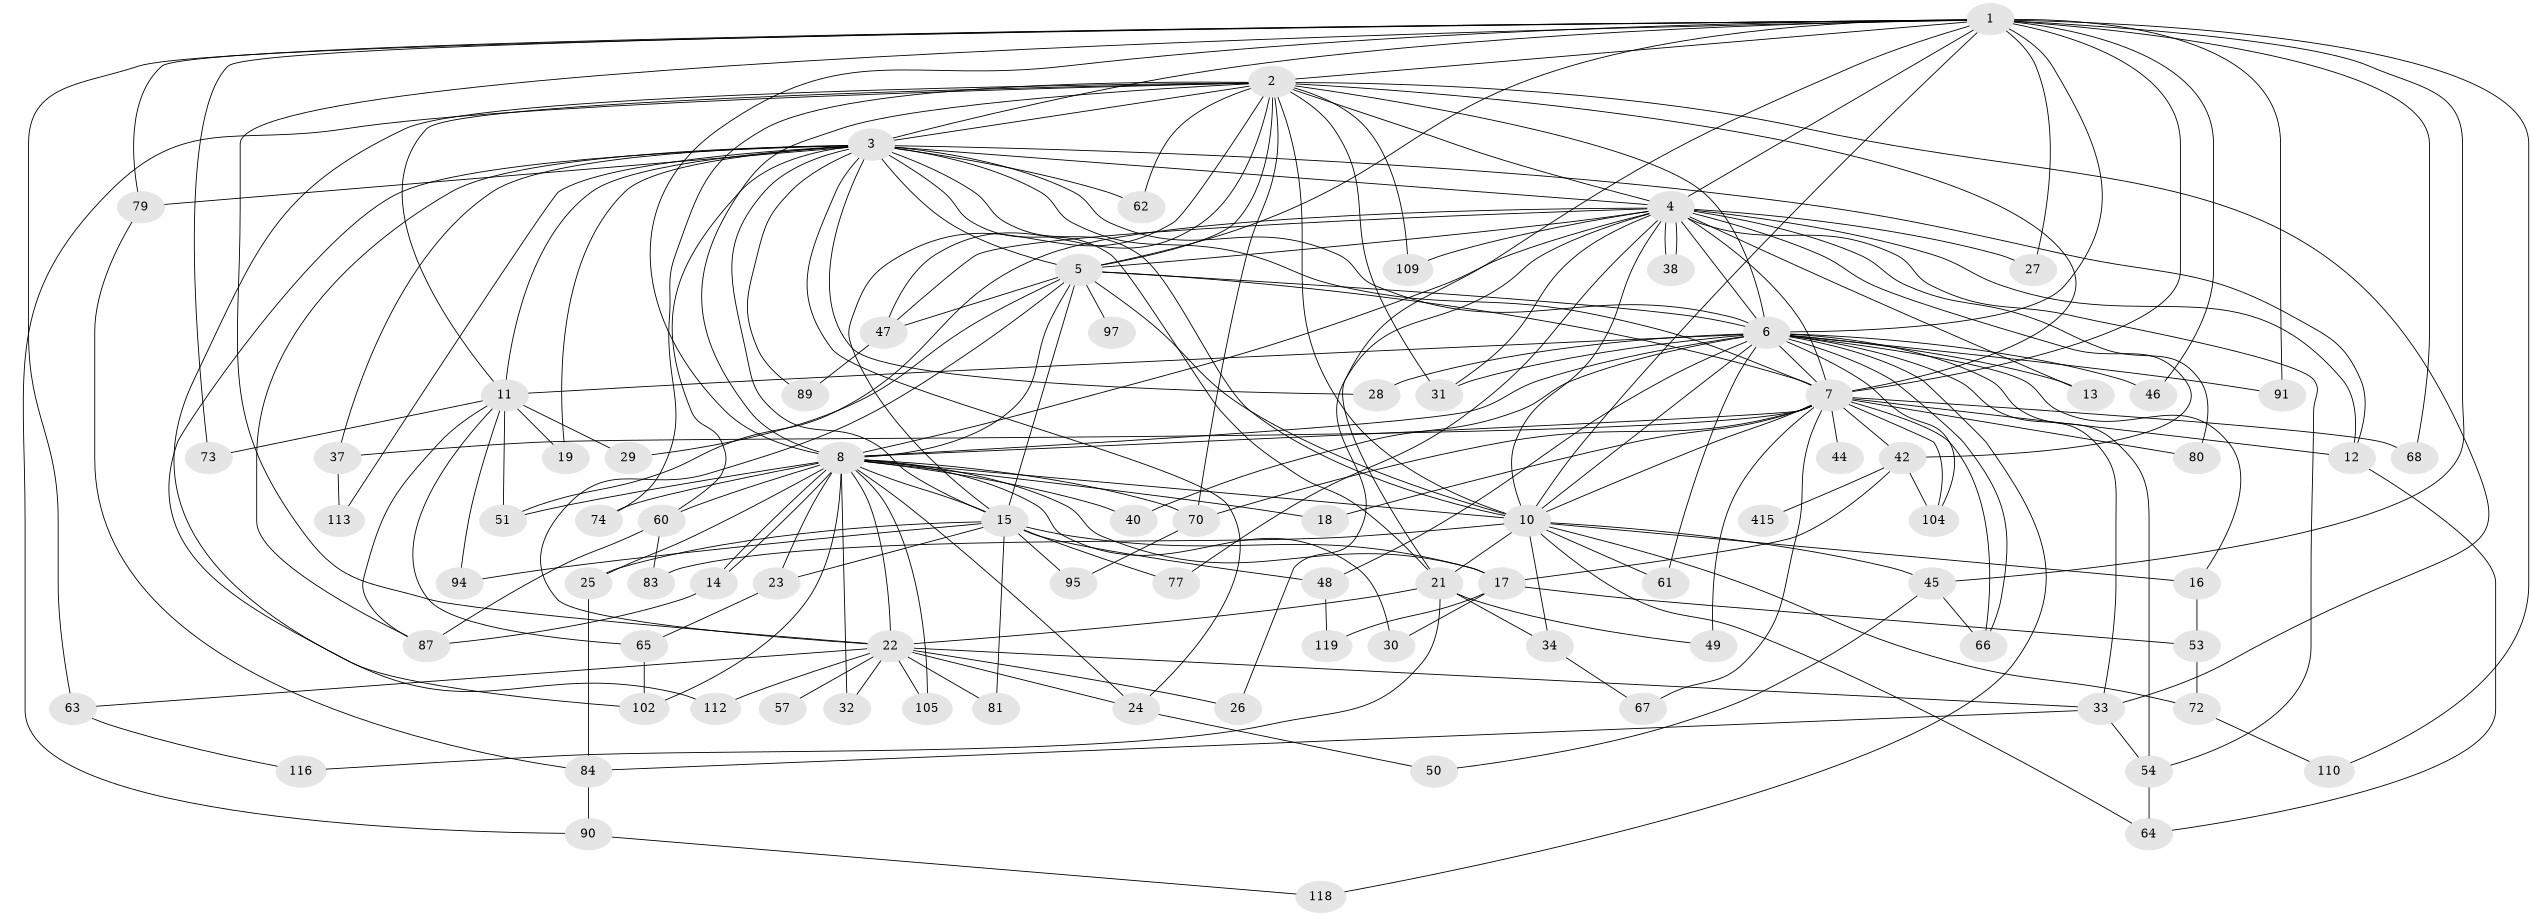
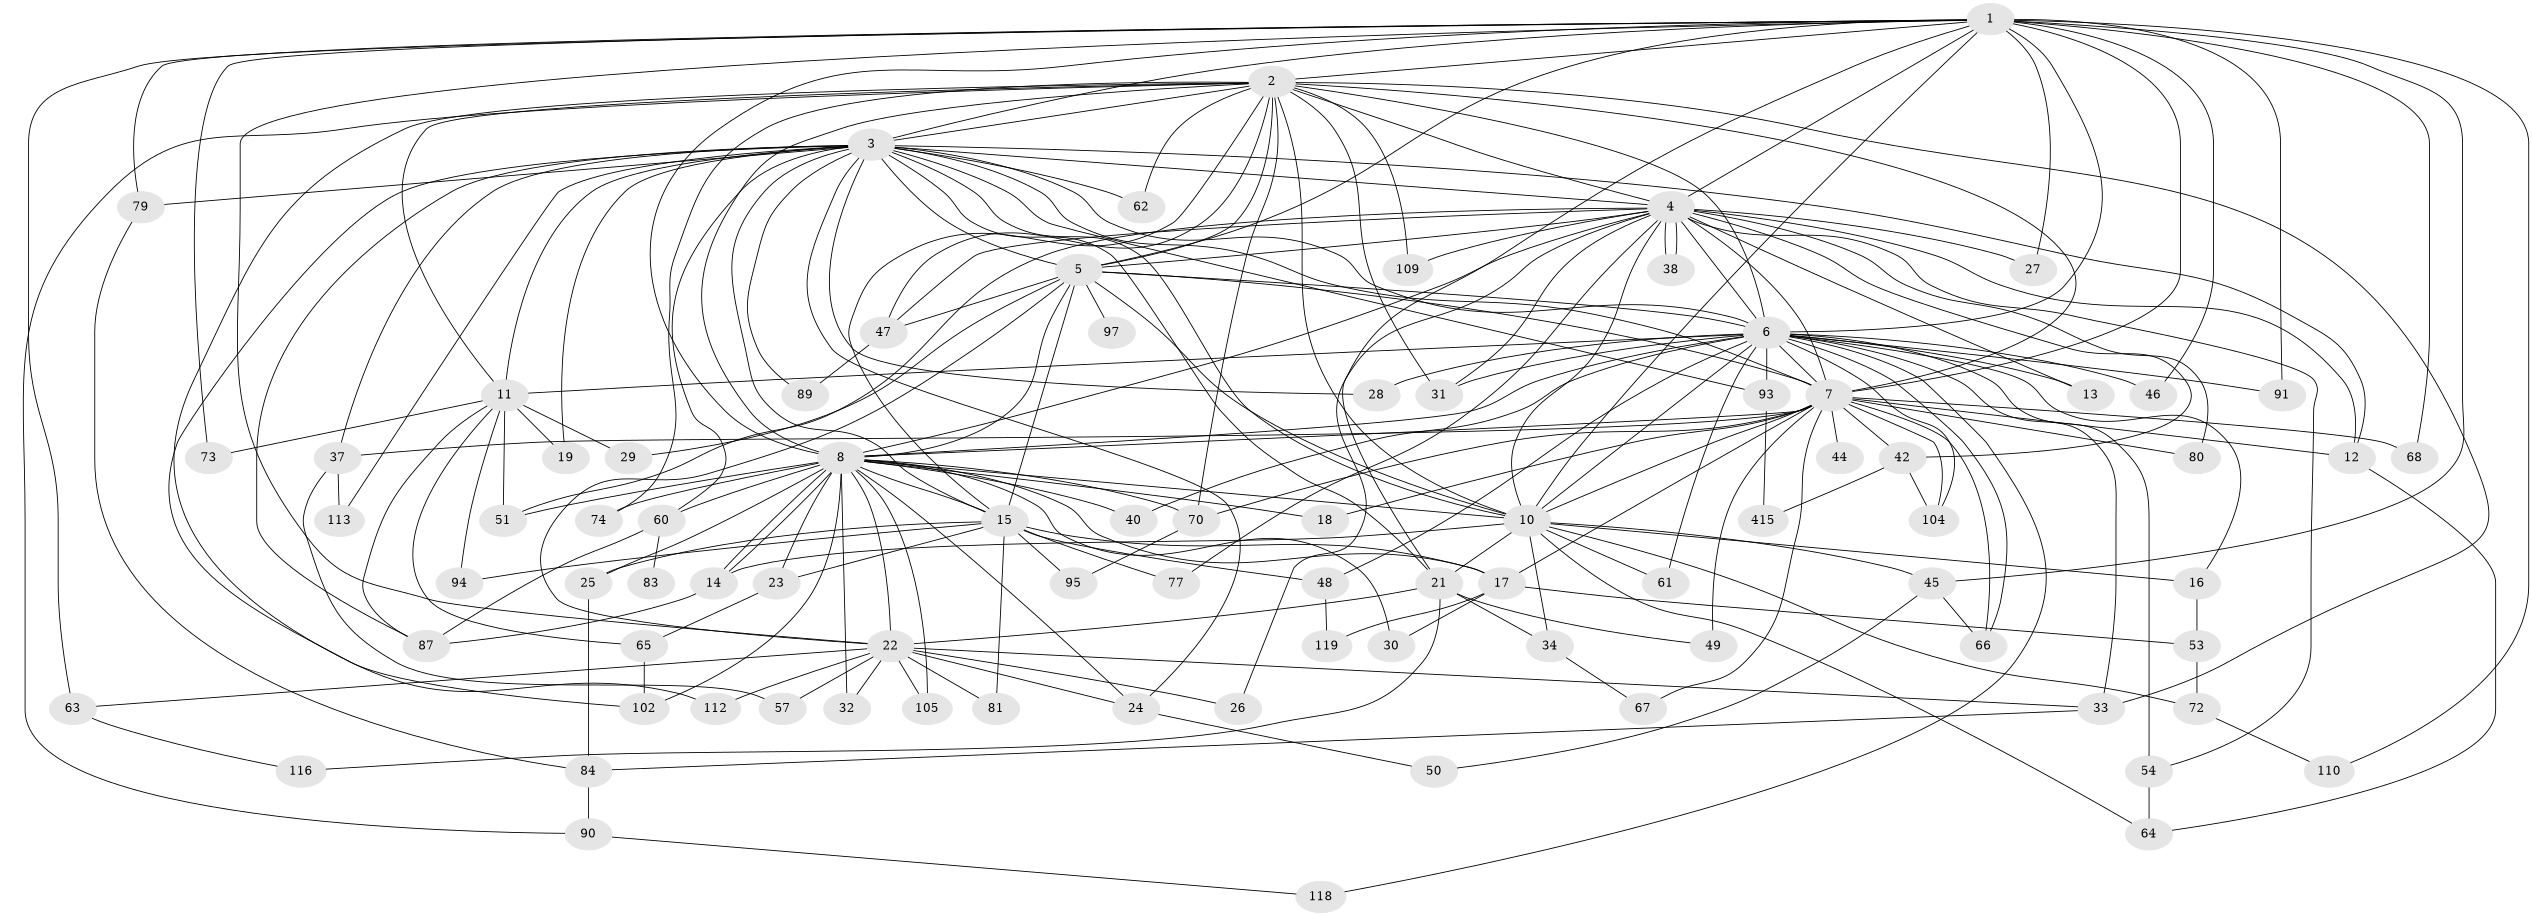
none -> (1767, 395)
(981, 543) -> (1039, 543)
(1727, 551) -> (1665, 489)
none -> (435, 675)
(2125, 740) -> none
